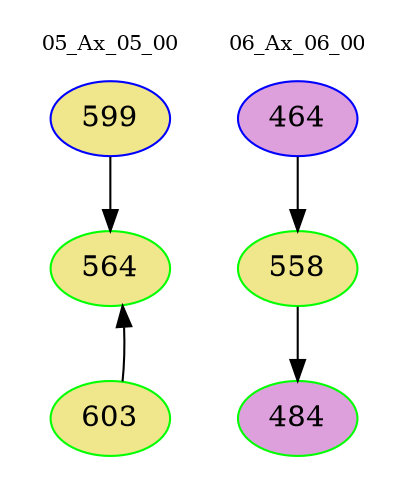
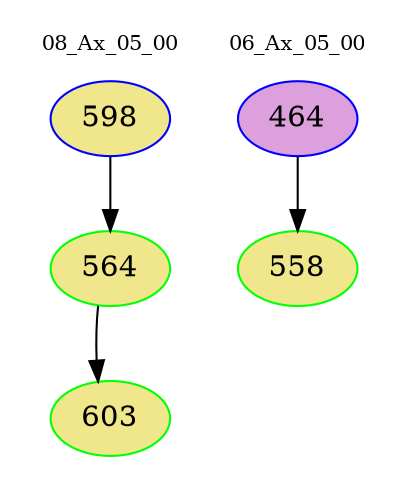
(110, 45) -> (110, 45)
(298, 45) -> (298, 45)
(110, 119) -> (110, 119)
(124, 354) -> (96, 333)
(298, 418) -> none
